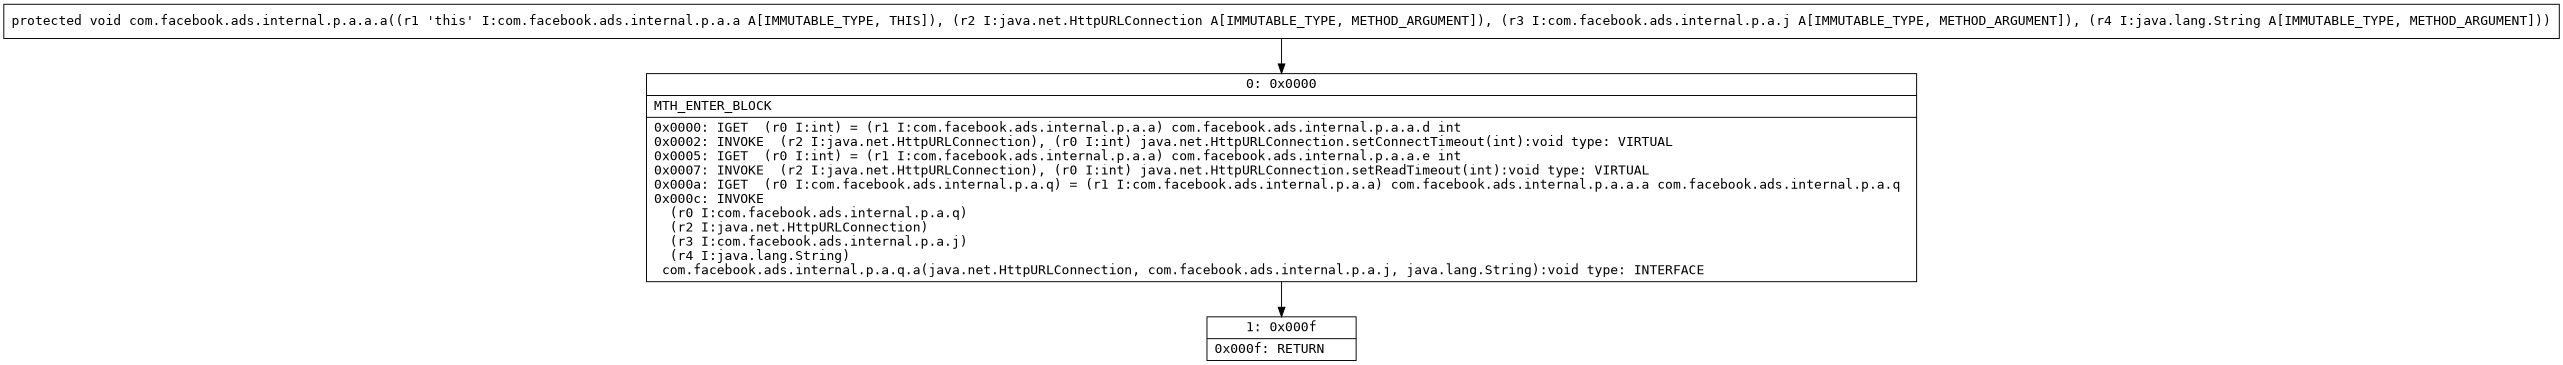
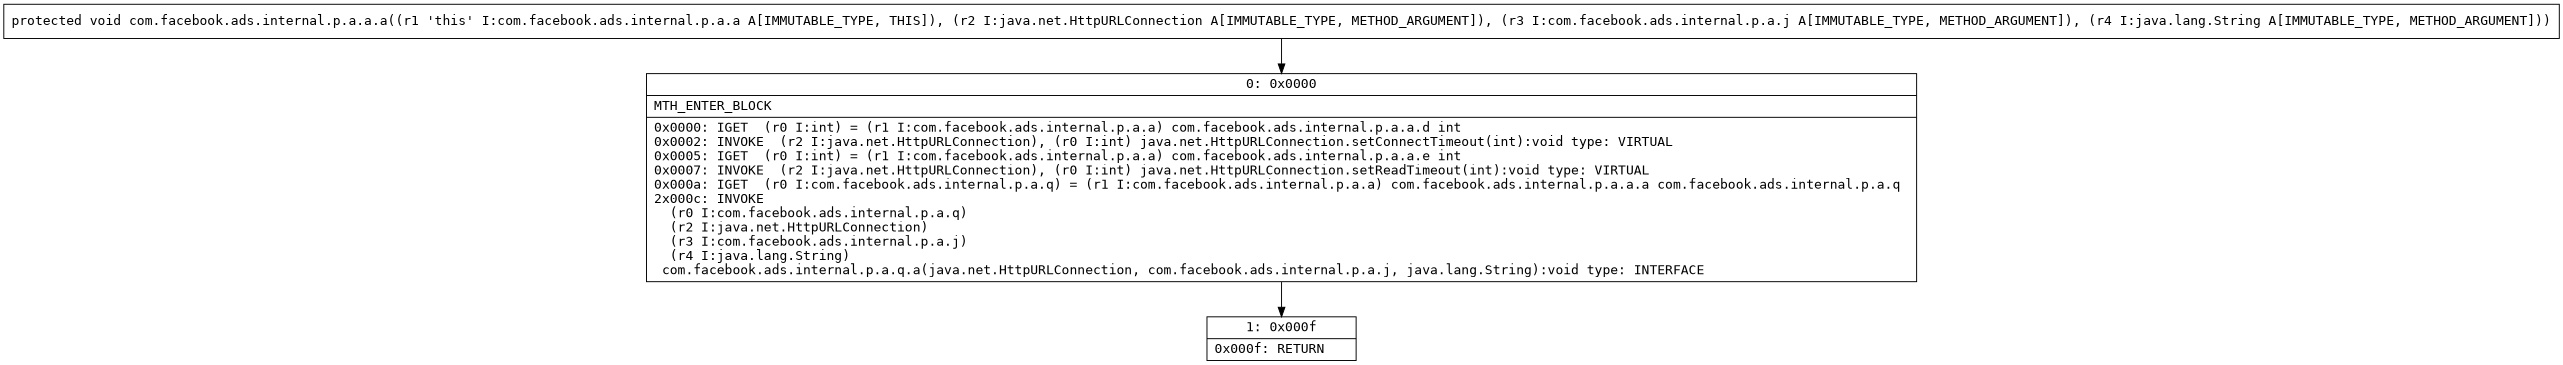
(717, 199) -> (717, 199)
